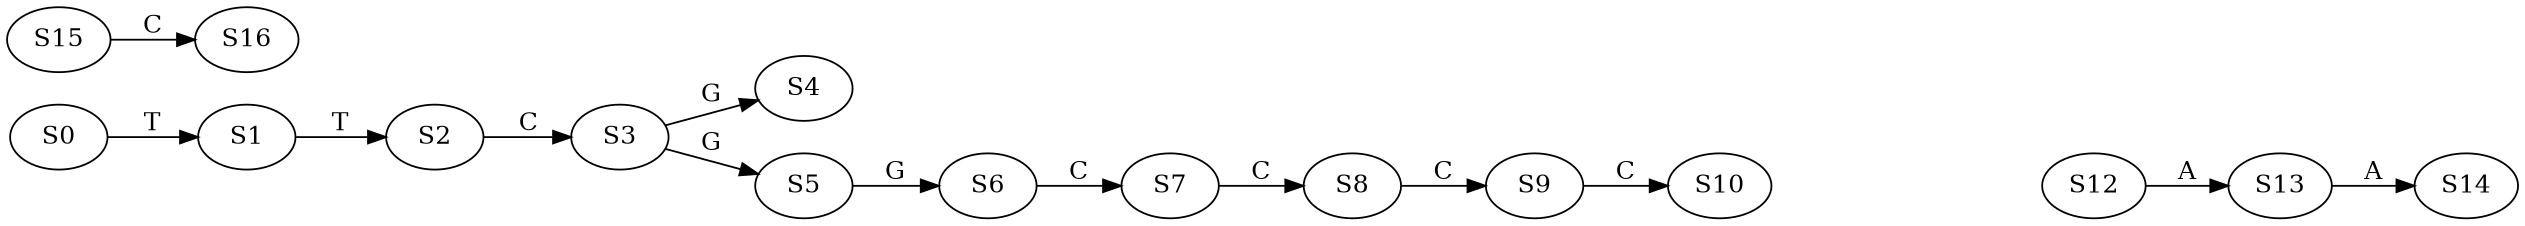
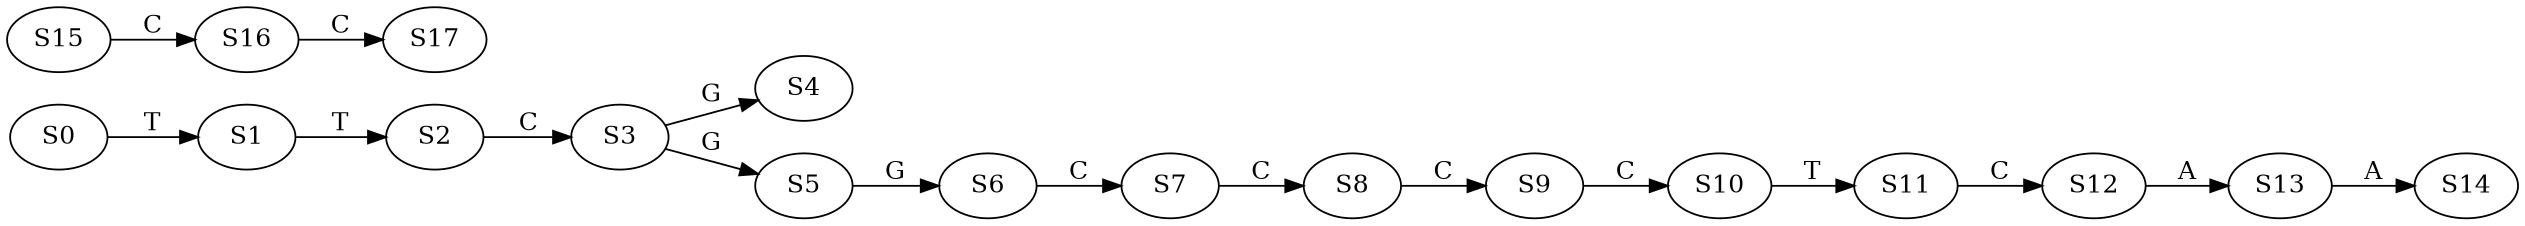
none -> (435, 40)
none -> (1906, 186)
